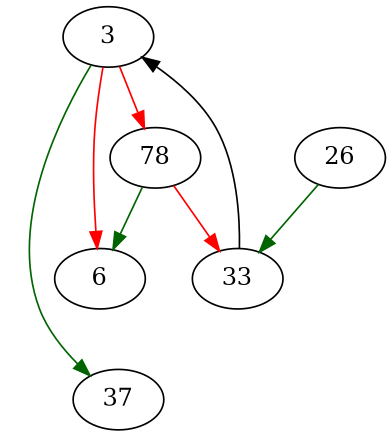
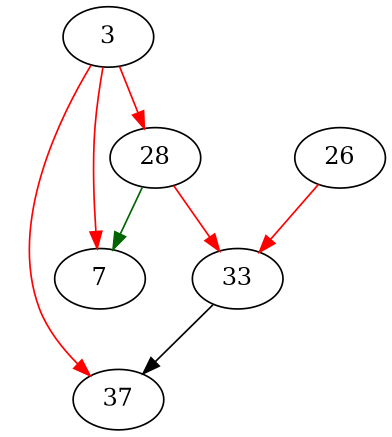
(224, 145) -> (184, 333)
(155, 158) -> (155, 158)
(295, 212) -> (295, 212)
(33, 215) -> (33, 215)
(100, 279) -> (100, 279)
